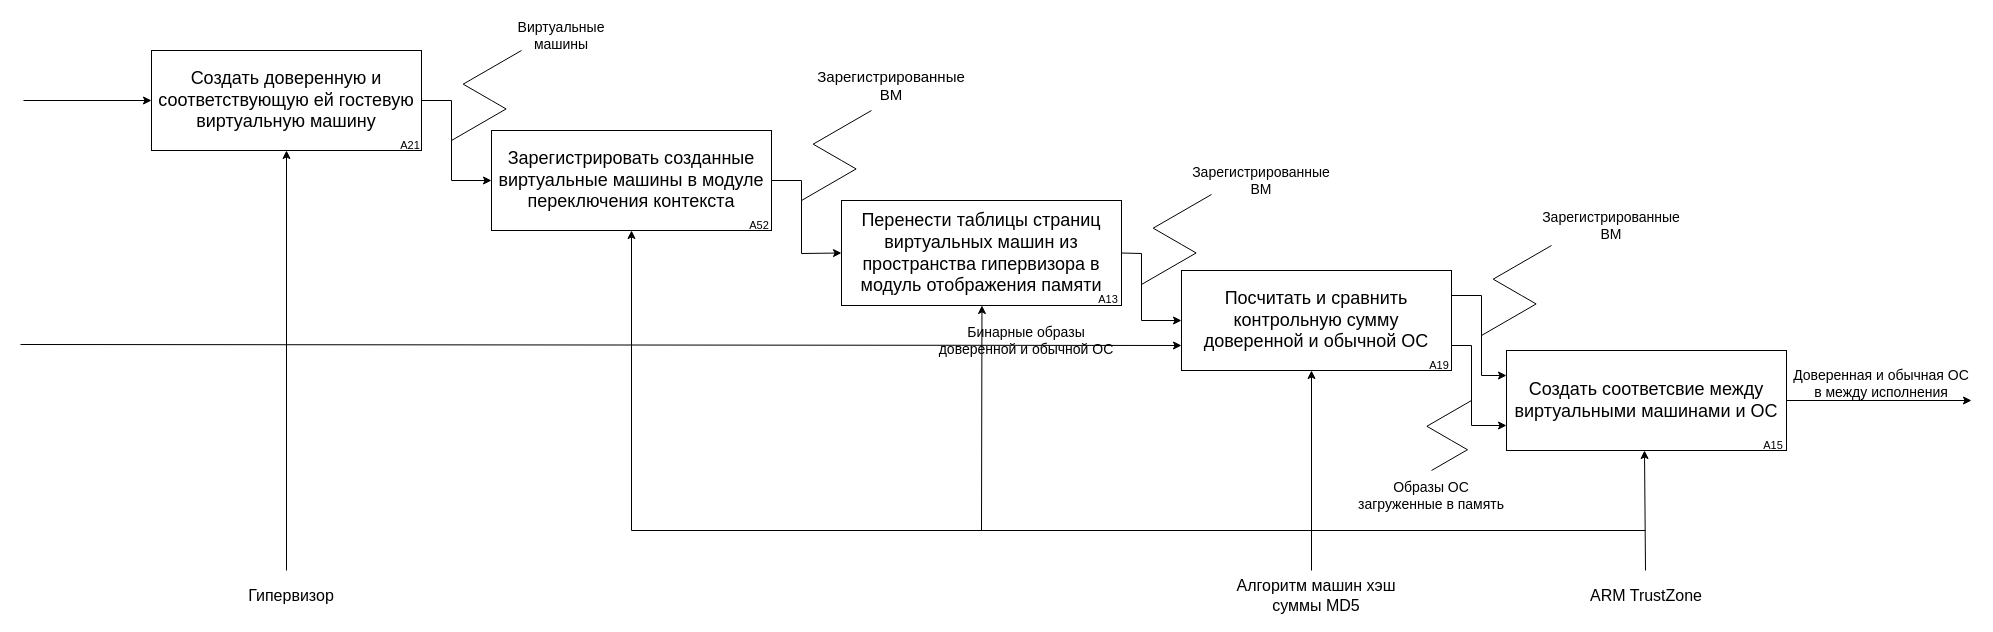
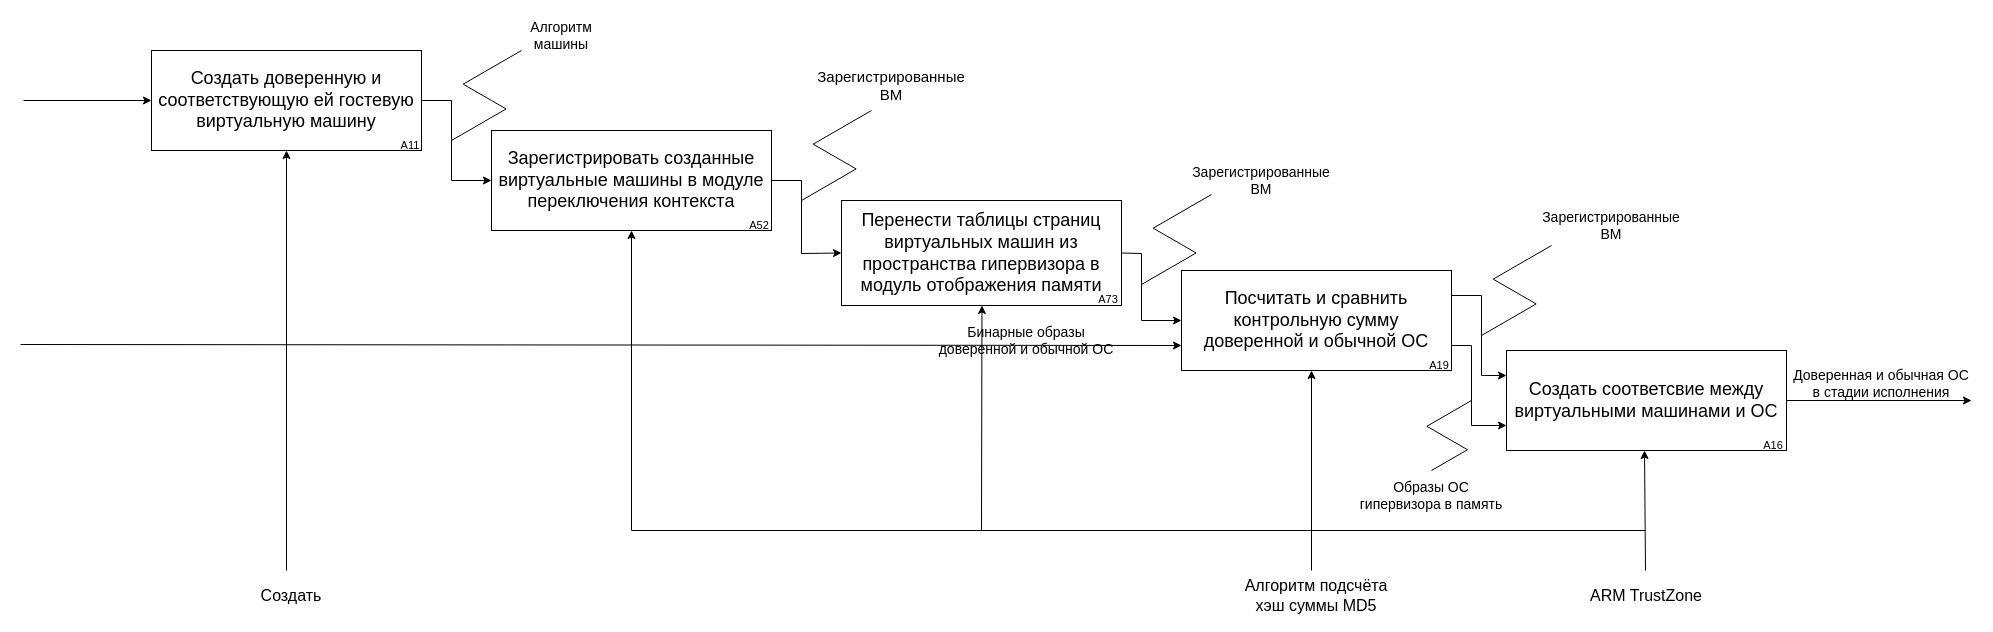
(562, 36) -> (562, 36)
(411, 146) -> (411, 146)
(1109, 300) -> (1109, 300)
(1882, 384) -> (1882, 384)
(1774, 446) -> (1774, 446)
(1432, 496) -> (1432, 496)
(292, 596) -> (292, 596)
(1317, 596) -> (1317, 596)
